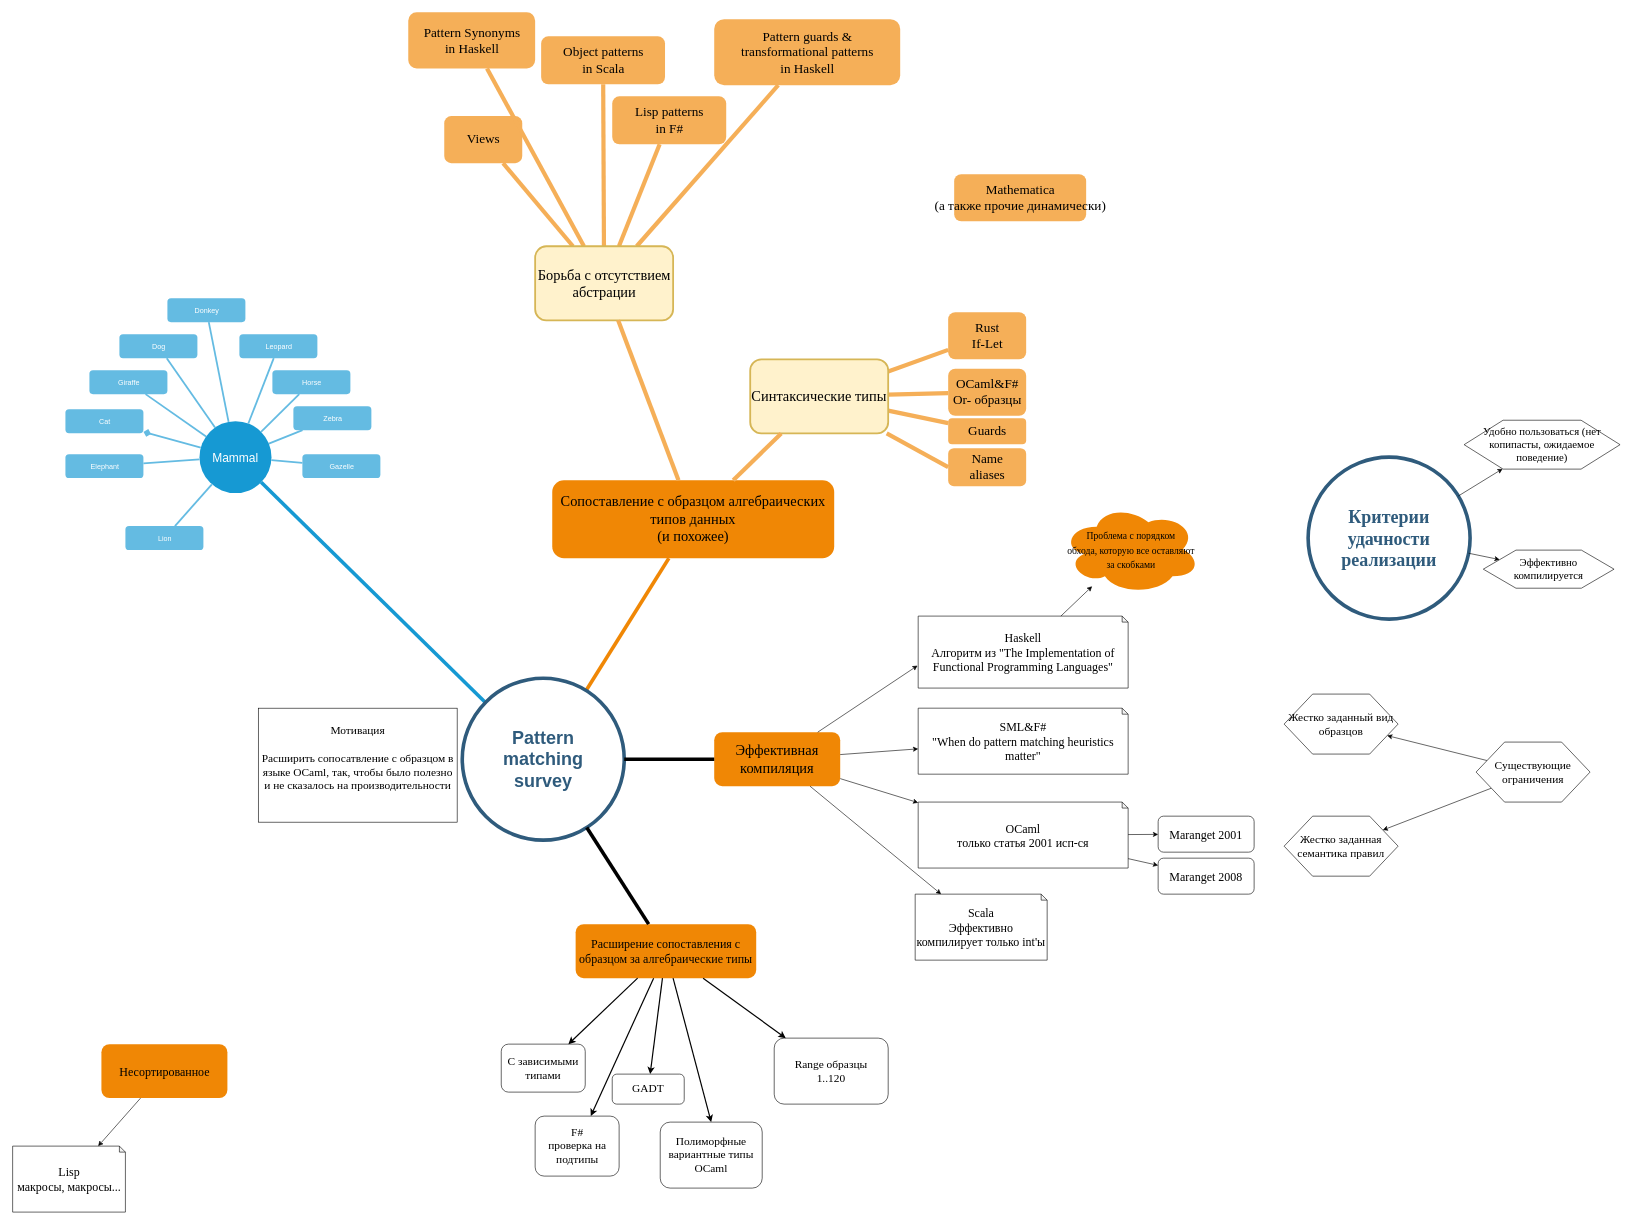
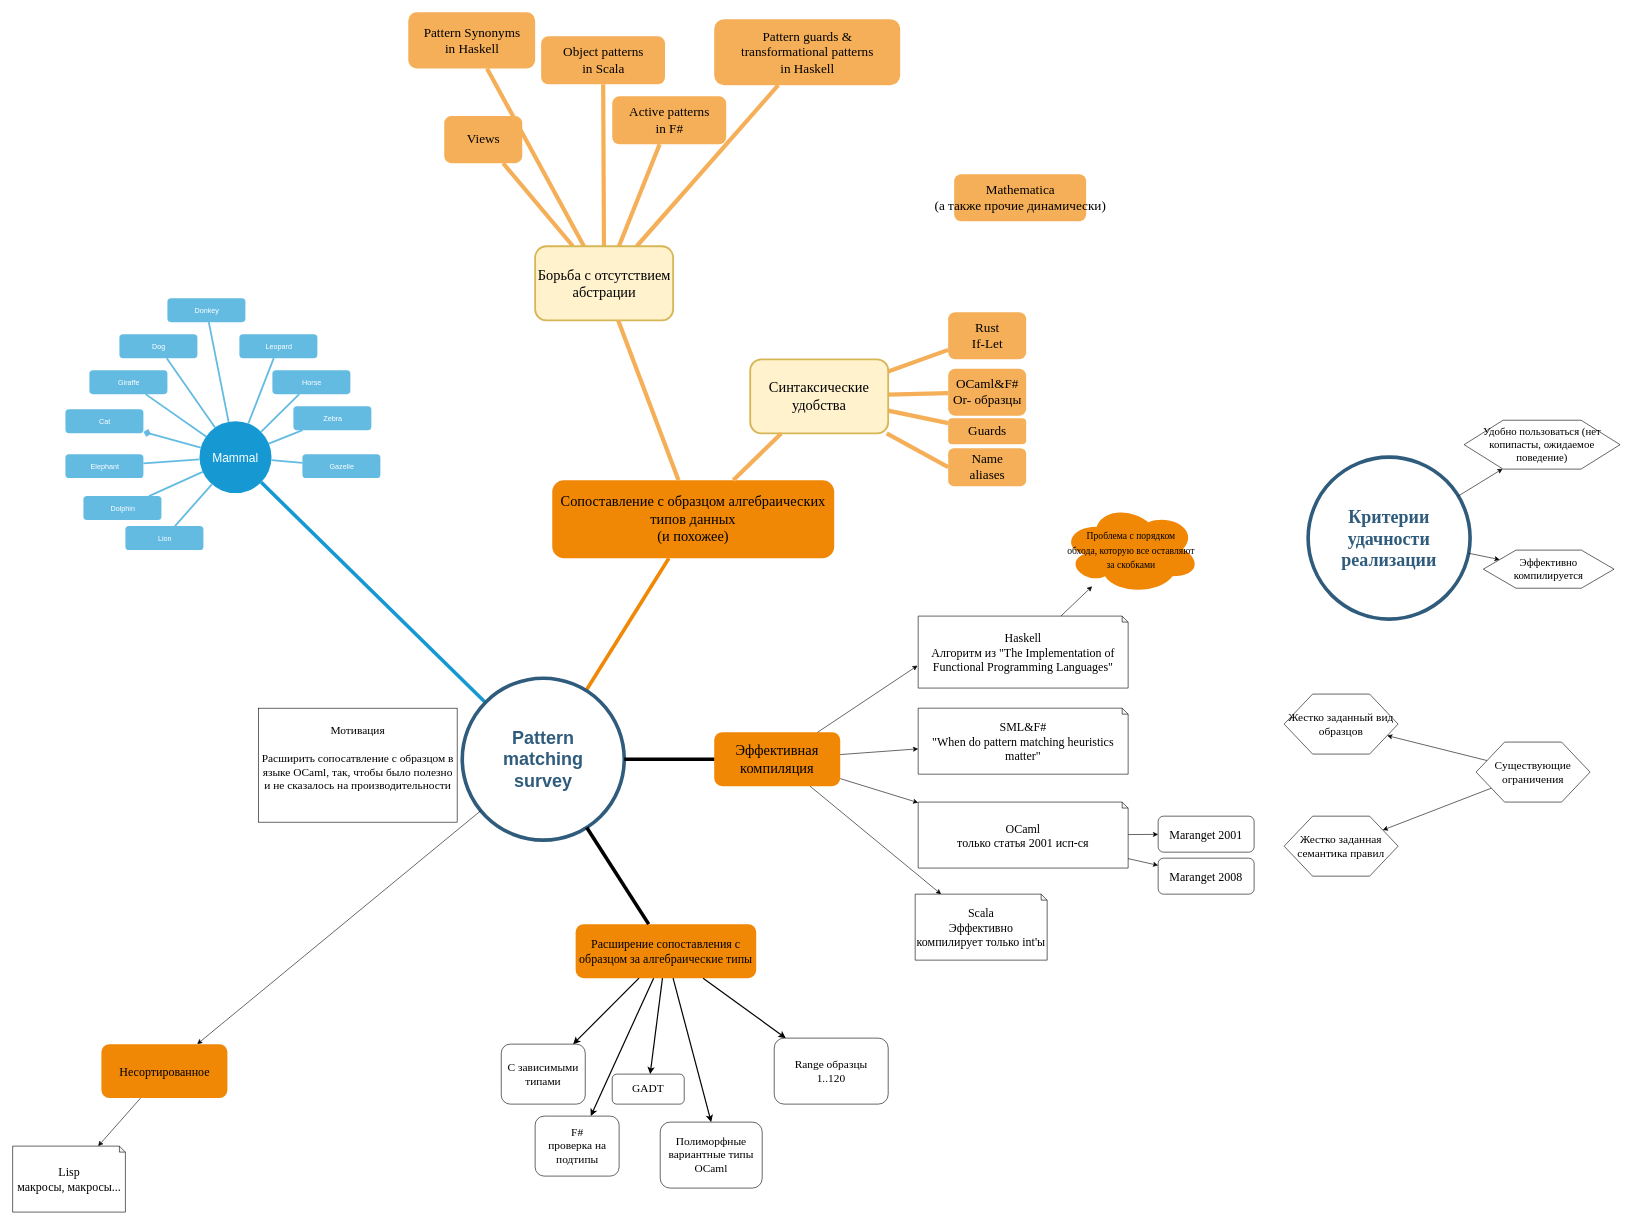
(670, 120) -> (670, 120)
(819, 396) -> (819, 396)
none -> (176, 484)
none -> (122, 508)
none -> (341, 926)
(543, 1068) -> (543, 1074)
